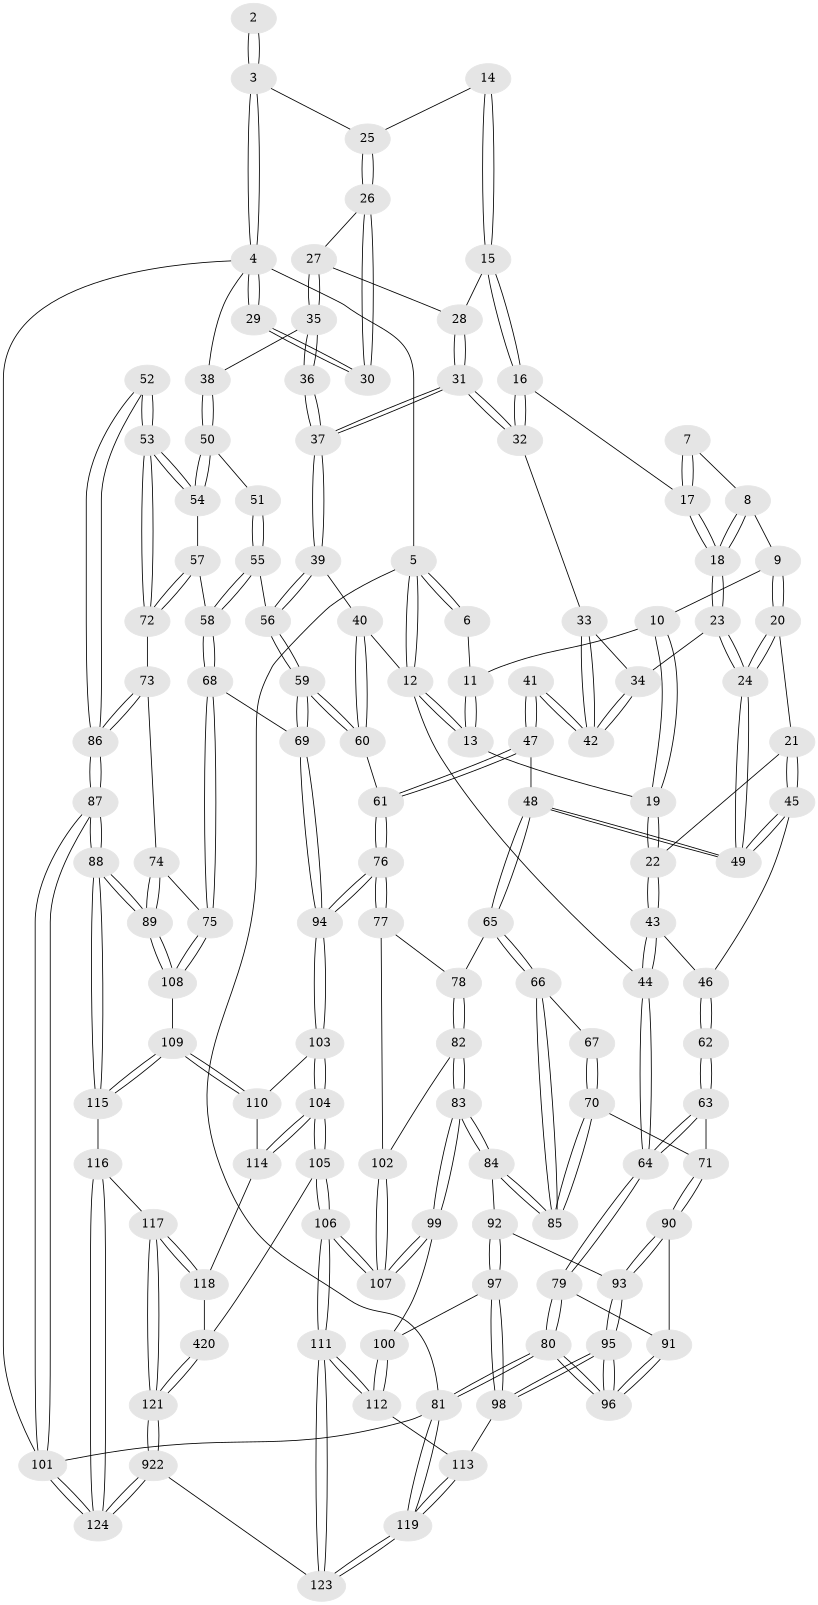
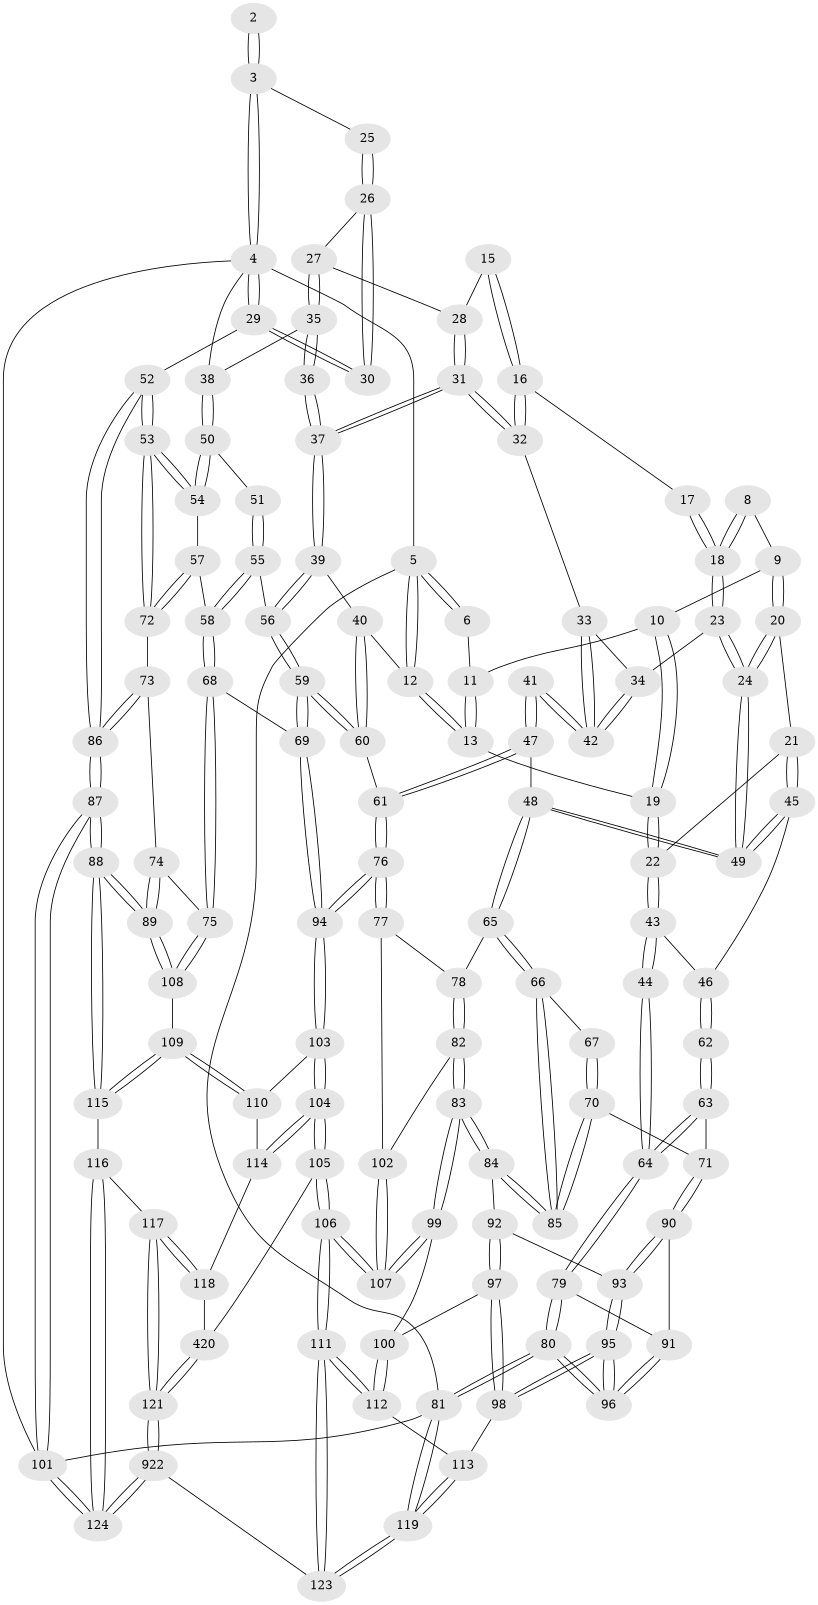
(488, 79) -> none
none -> (201, 350)
(688, 441) -> none
(502, 839) -> none
